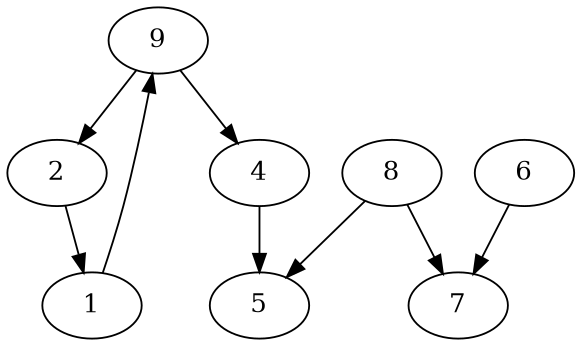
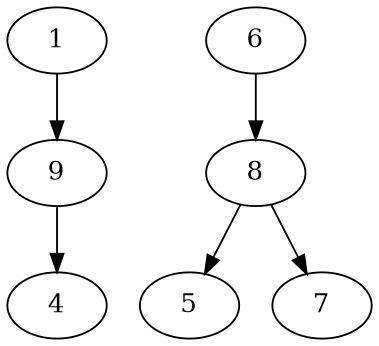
(57, 173) -> none
(259, 230) -> none
(496, 231) -> (256, 98)
